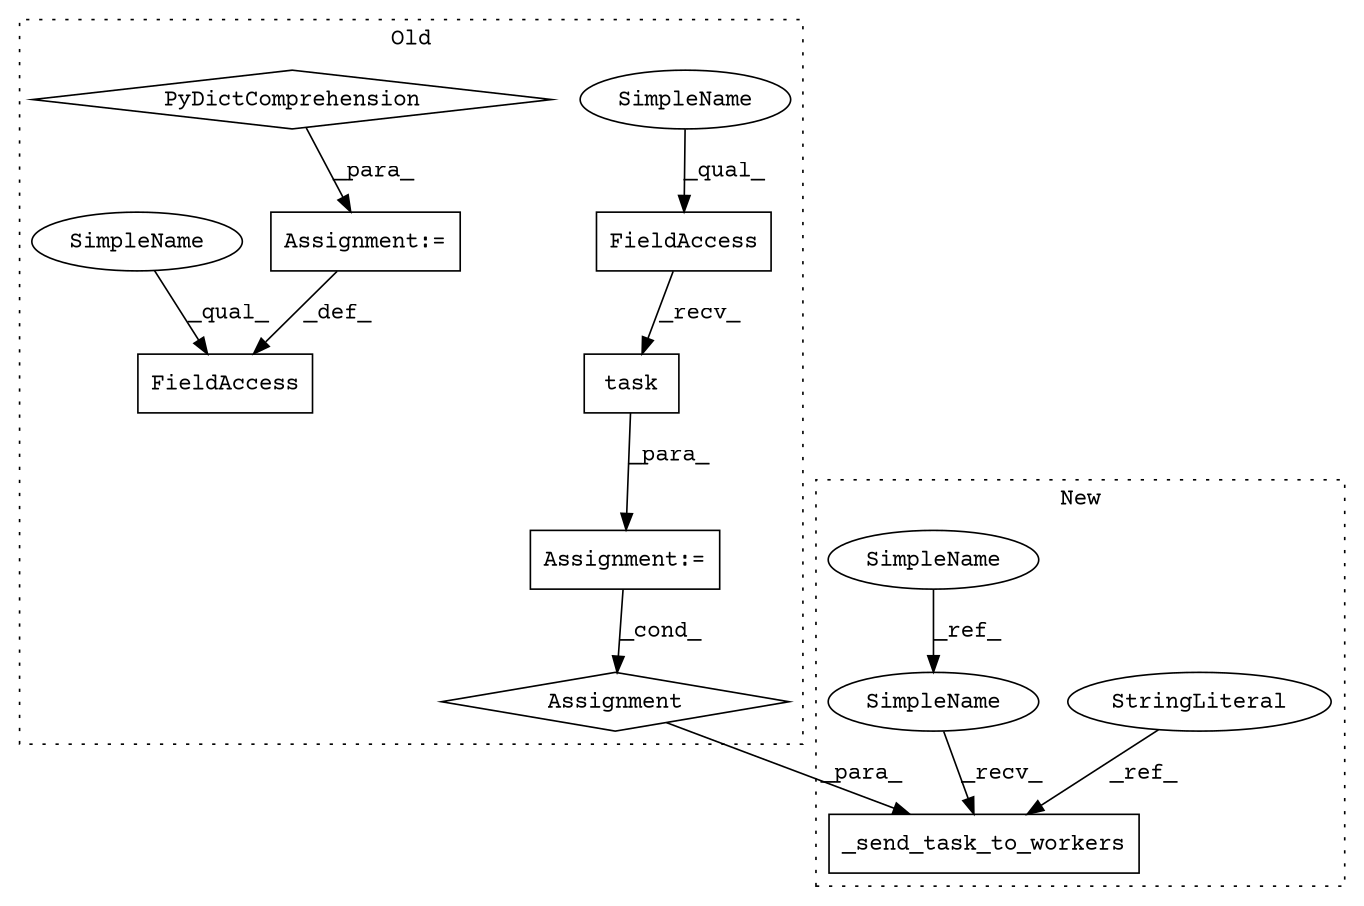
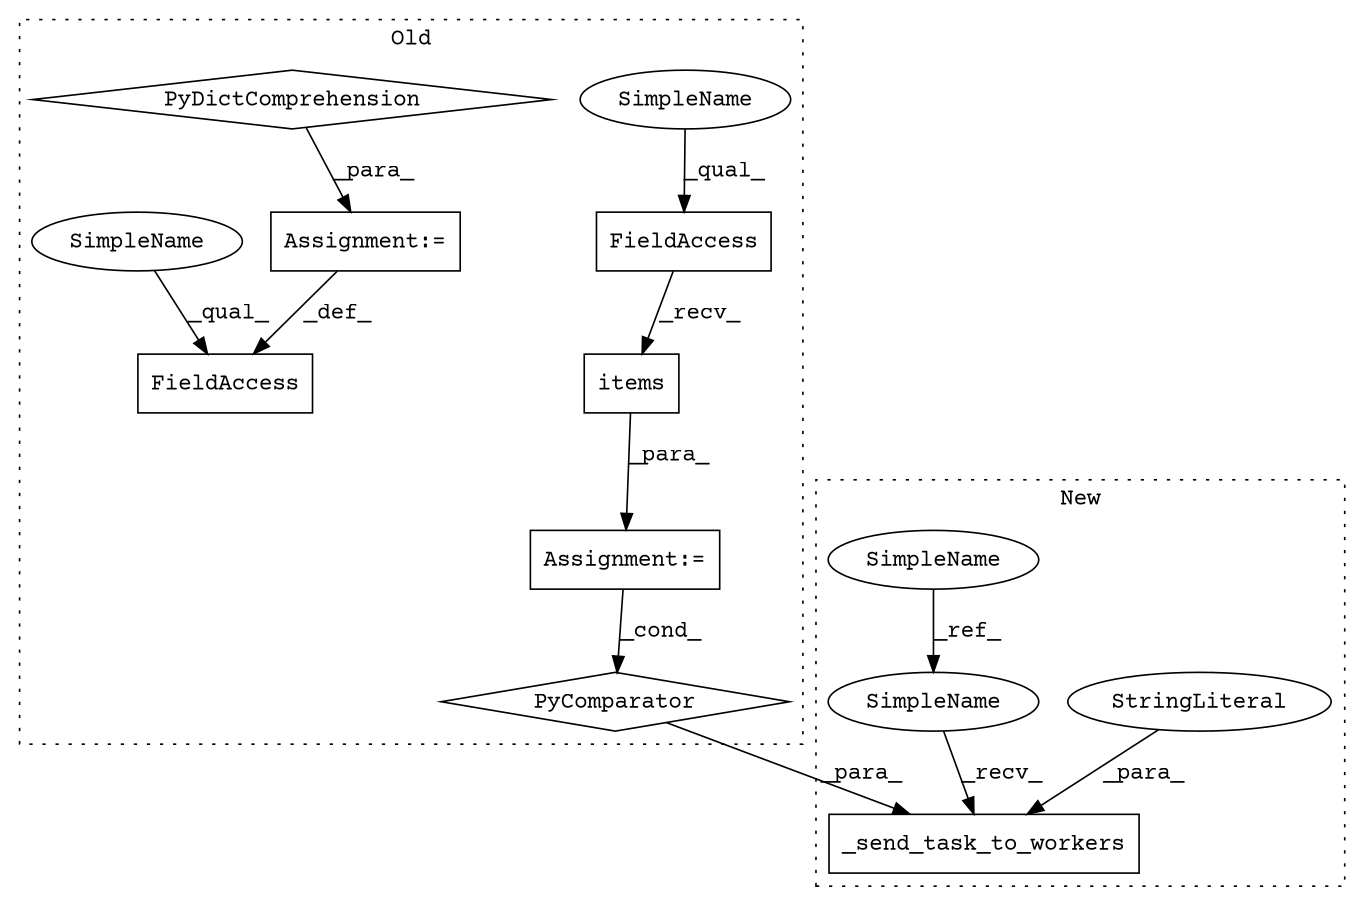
(632, 384) -> (632, 384)
(615, 702) -> (615, 702)
(1144, 773) -> (1144, 773)
